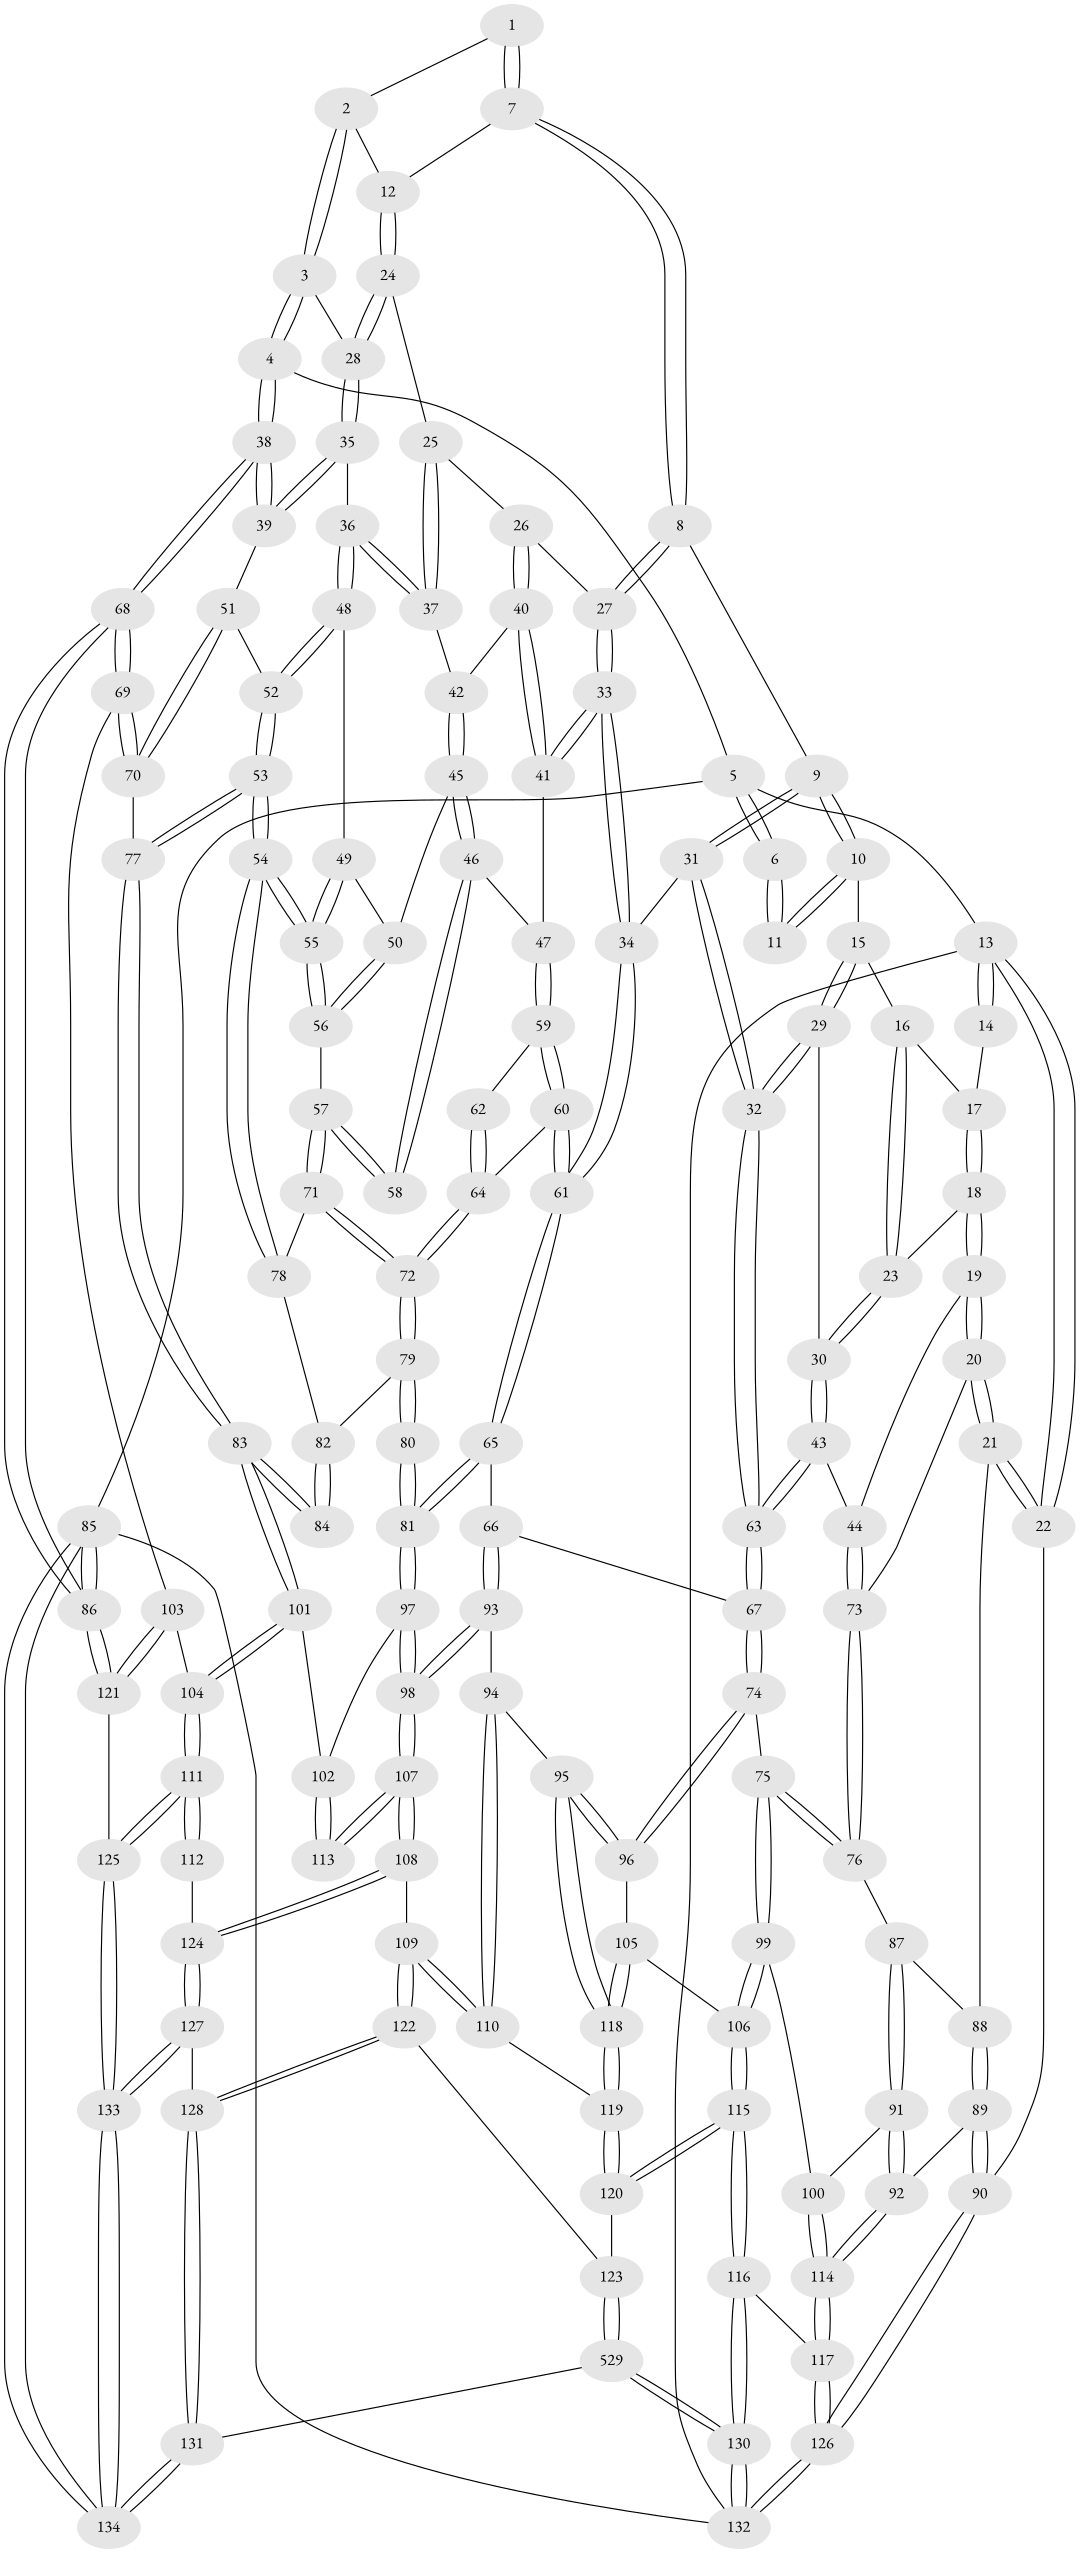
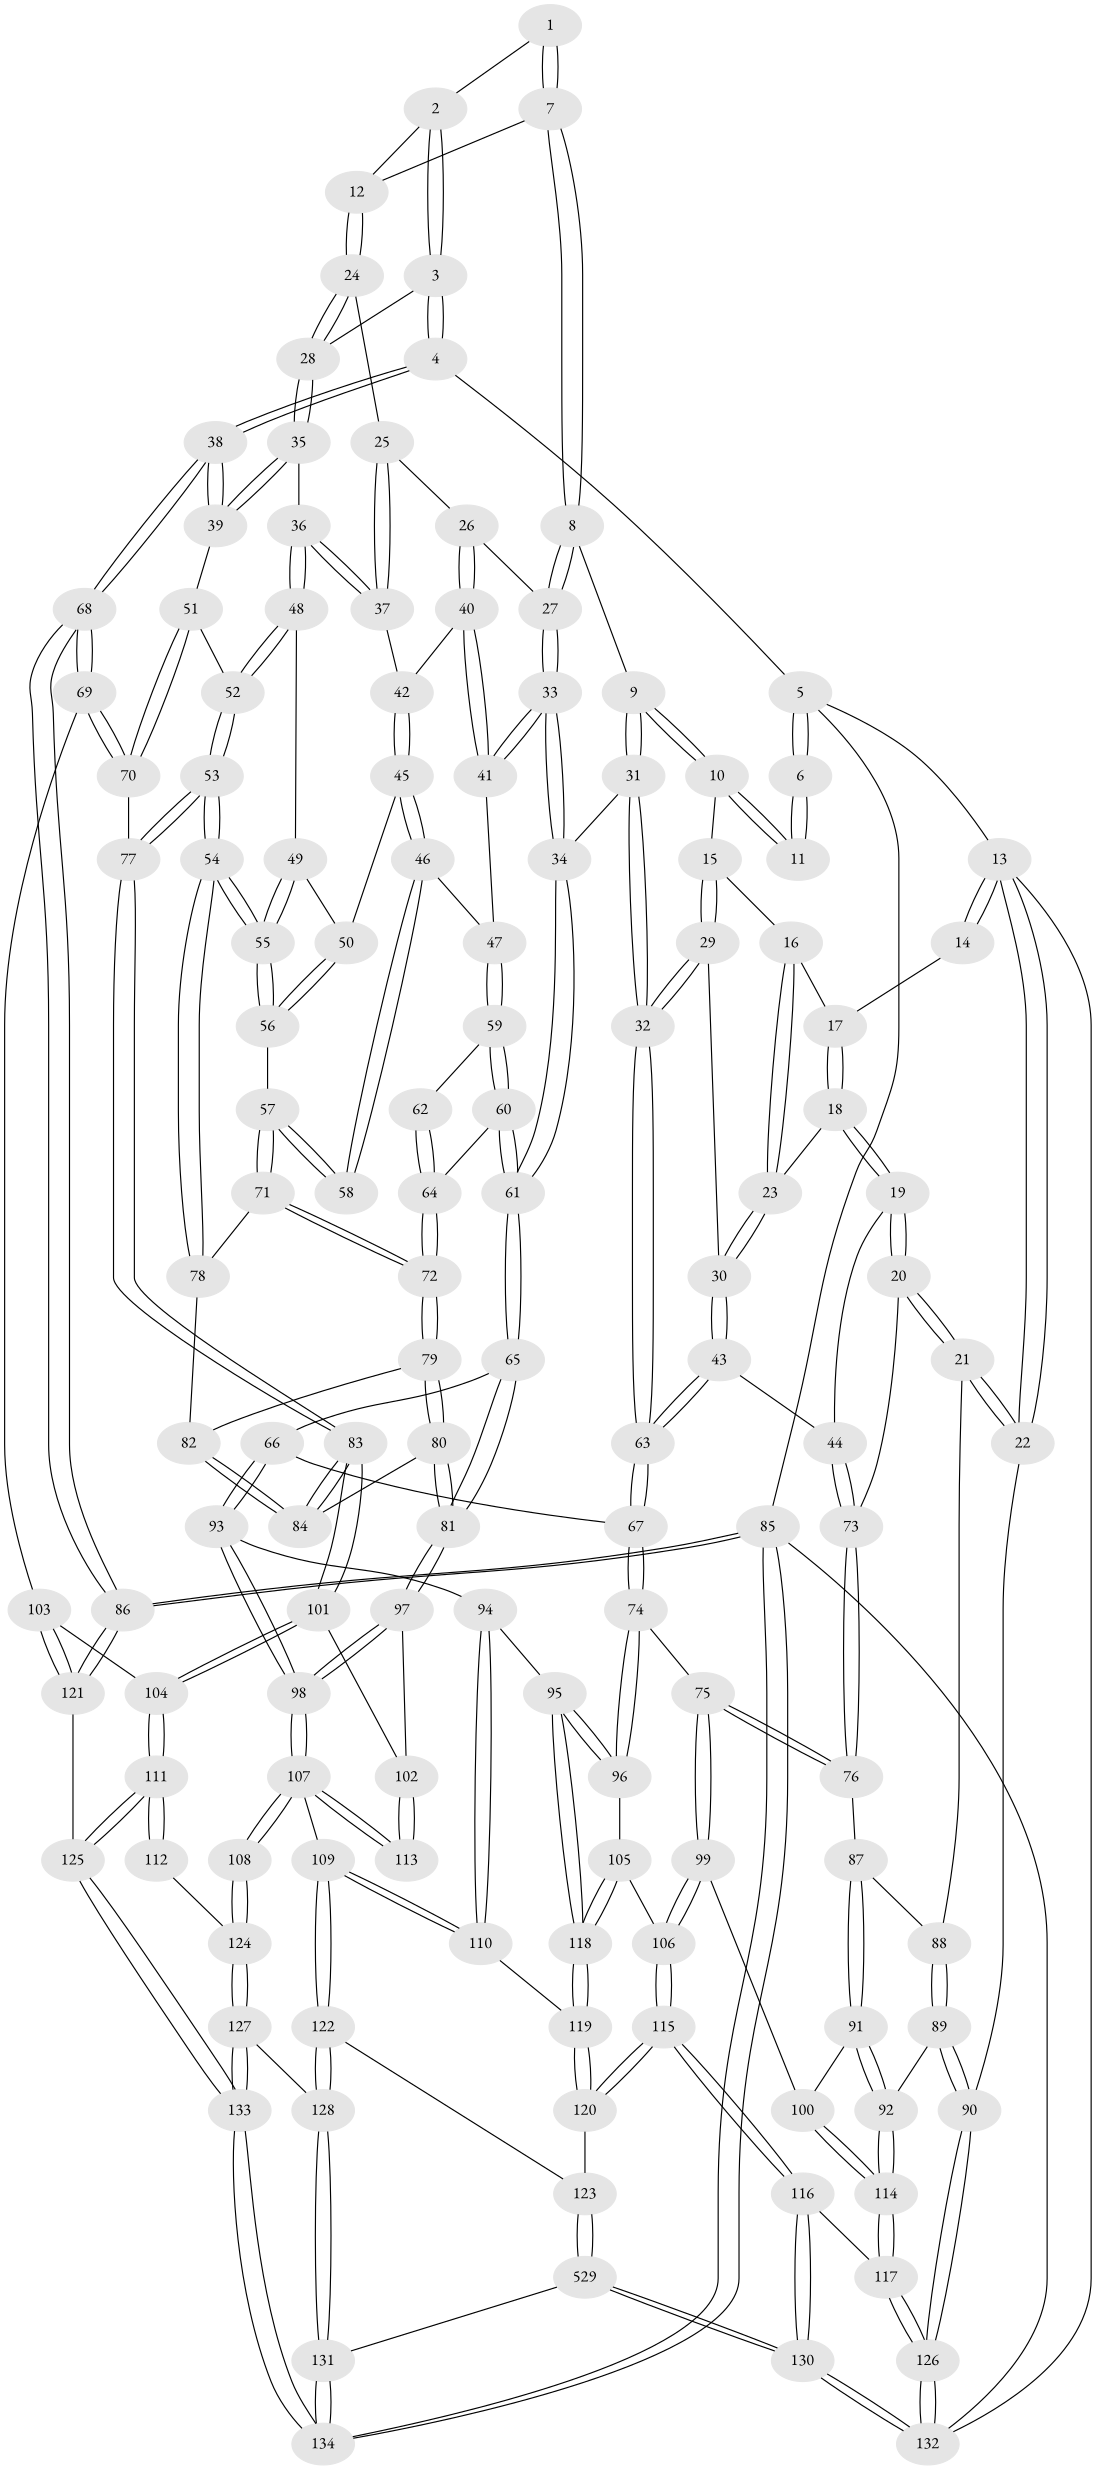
none -> (386, 1475)
(407, 1902) -> (311, 1819)
